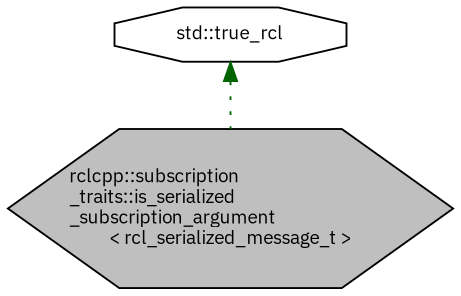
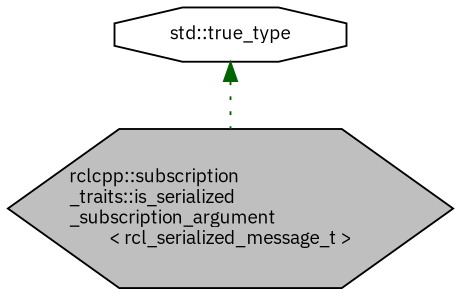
(231, 35) -> (231, 35)
